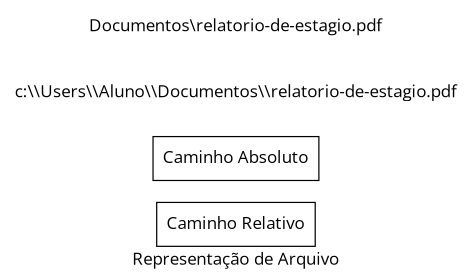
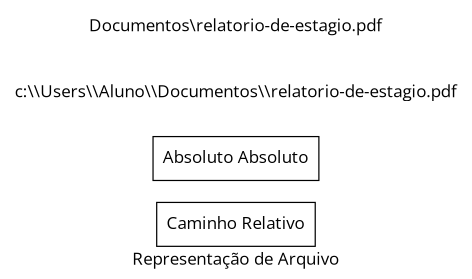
(236, 159) -> (236, 159)
